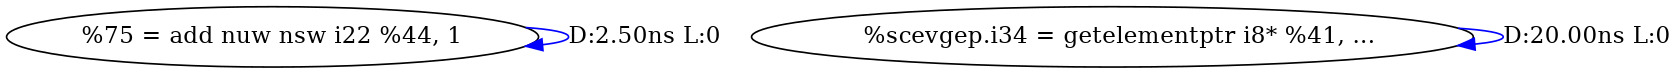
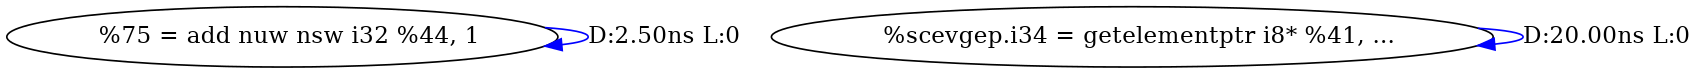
(273, 37) -> (282, 37)
